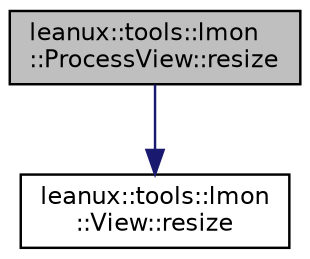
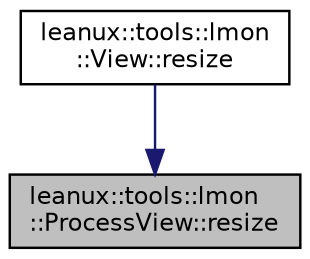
(155, 117) -> (155, 117)
